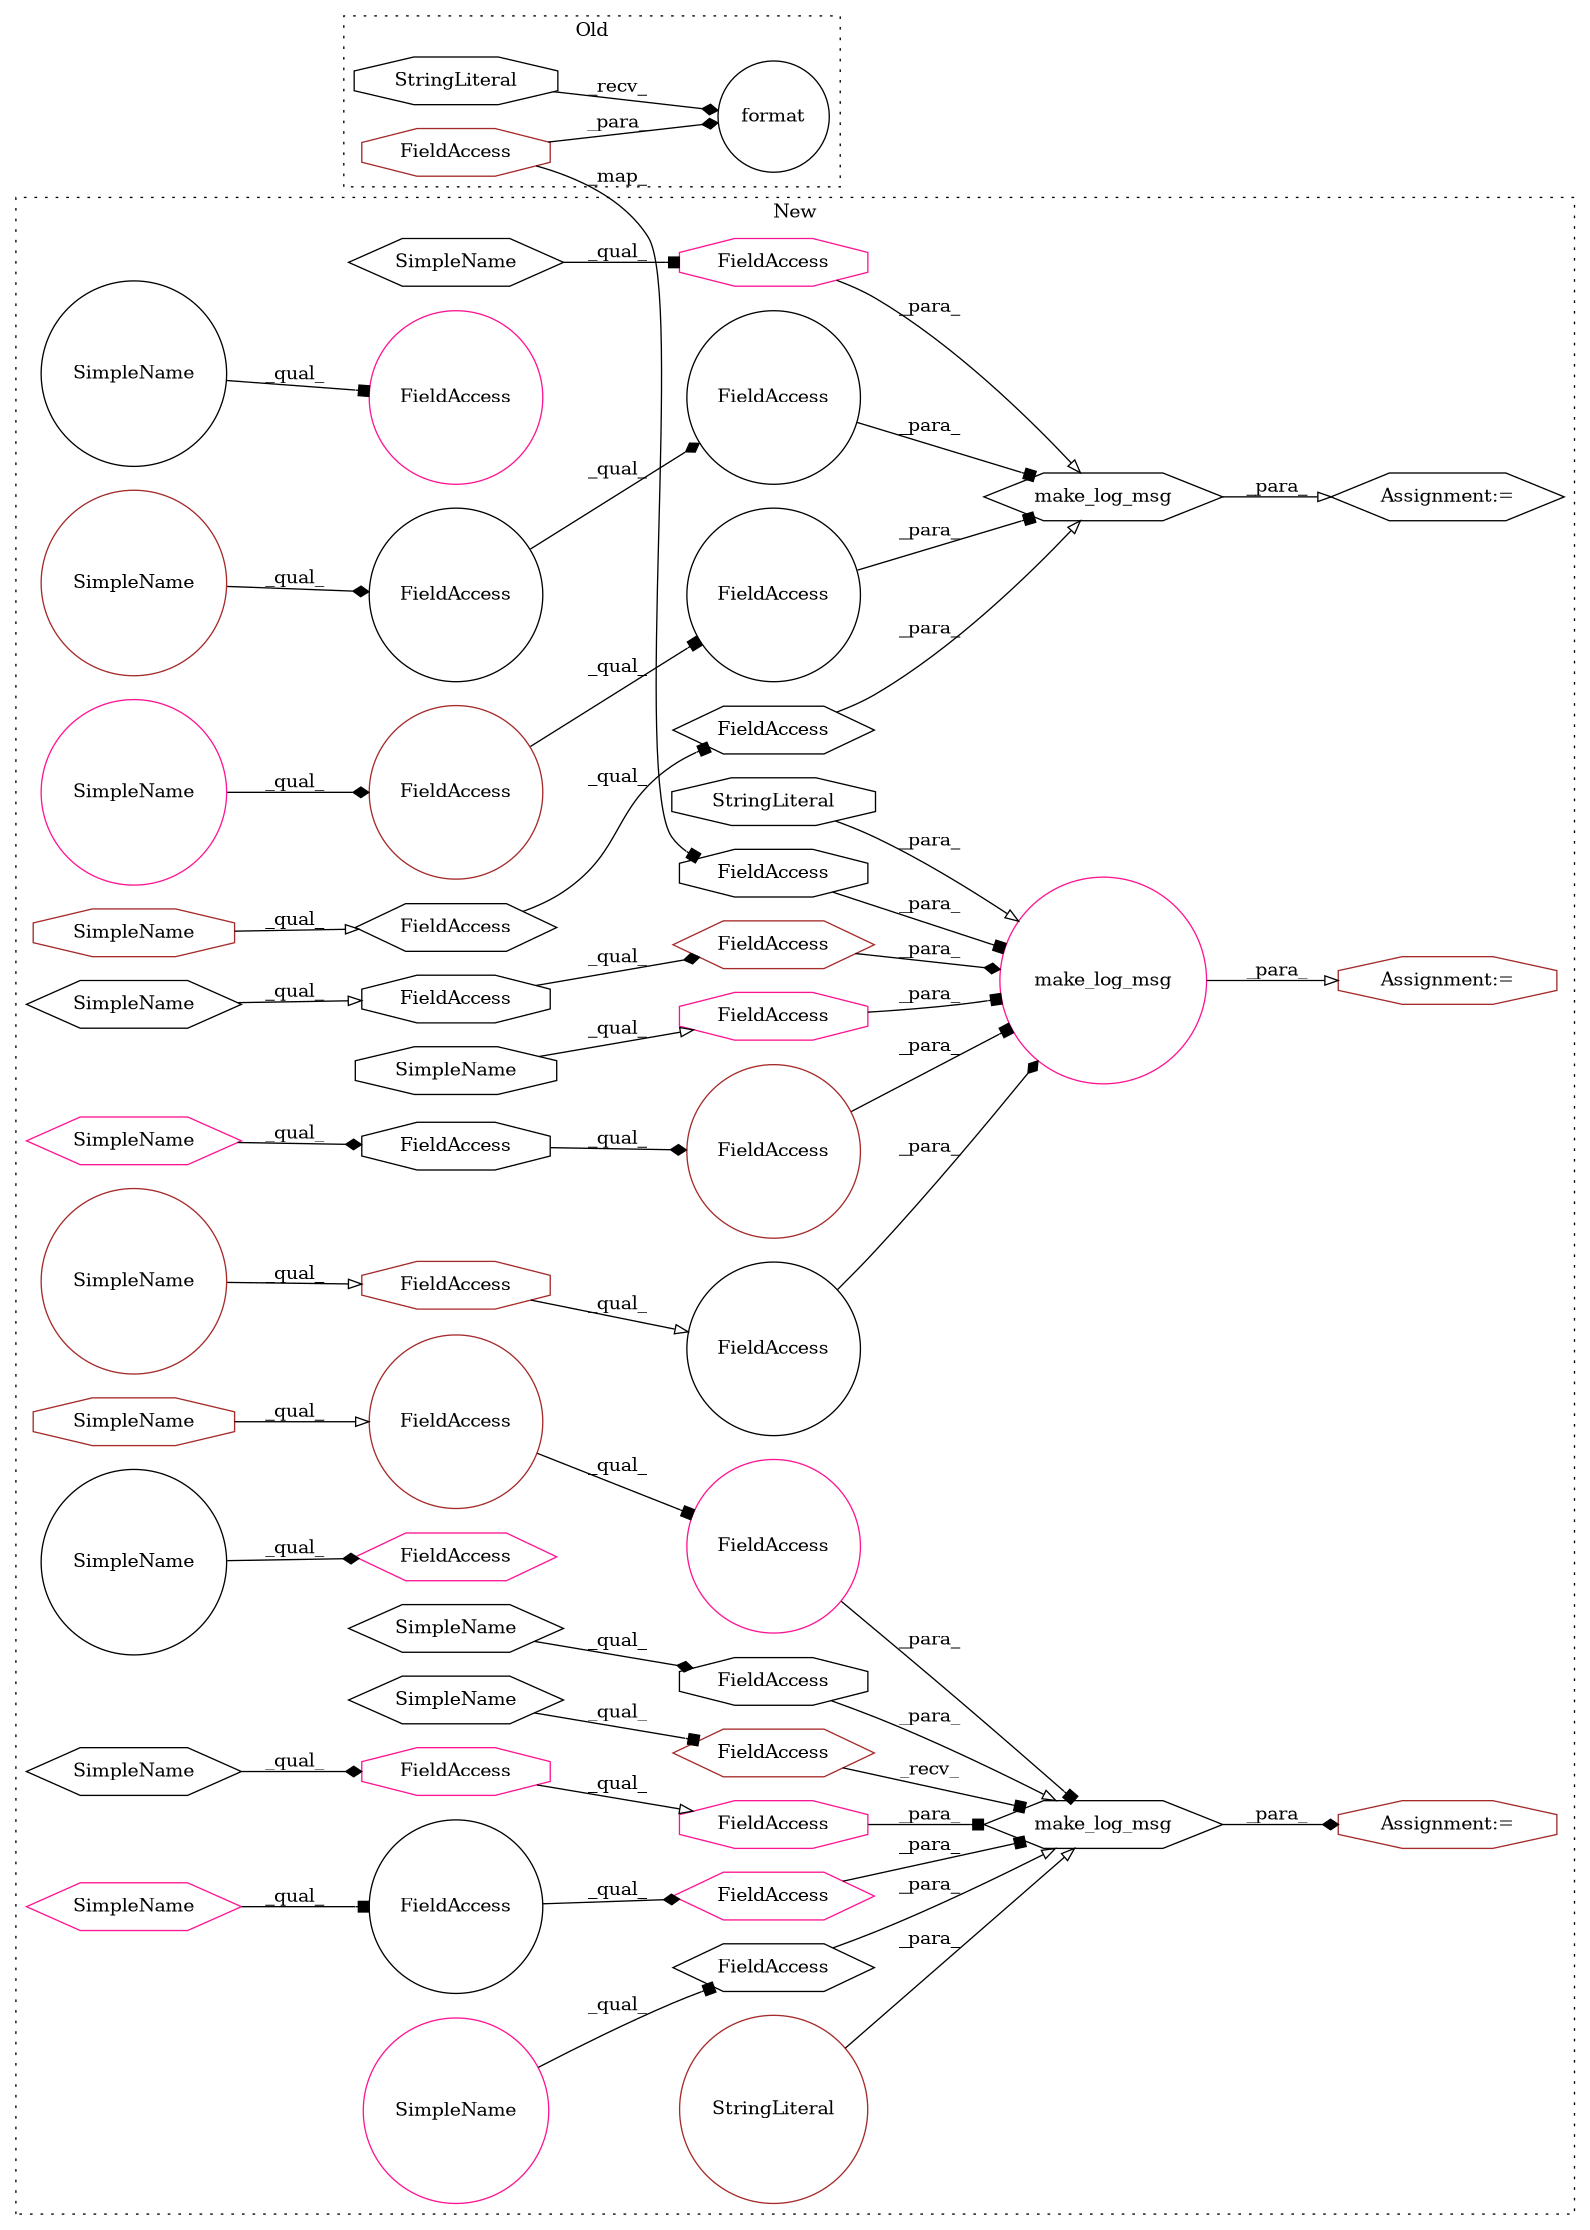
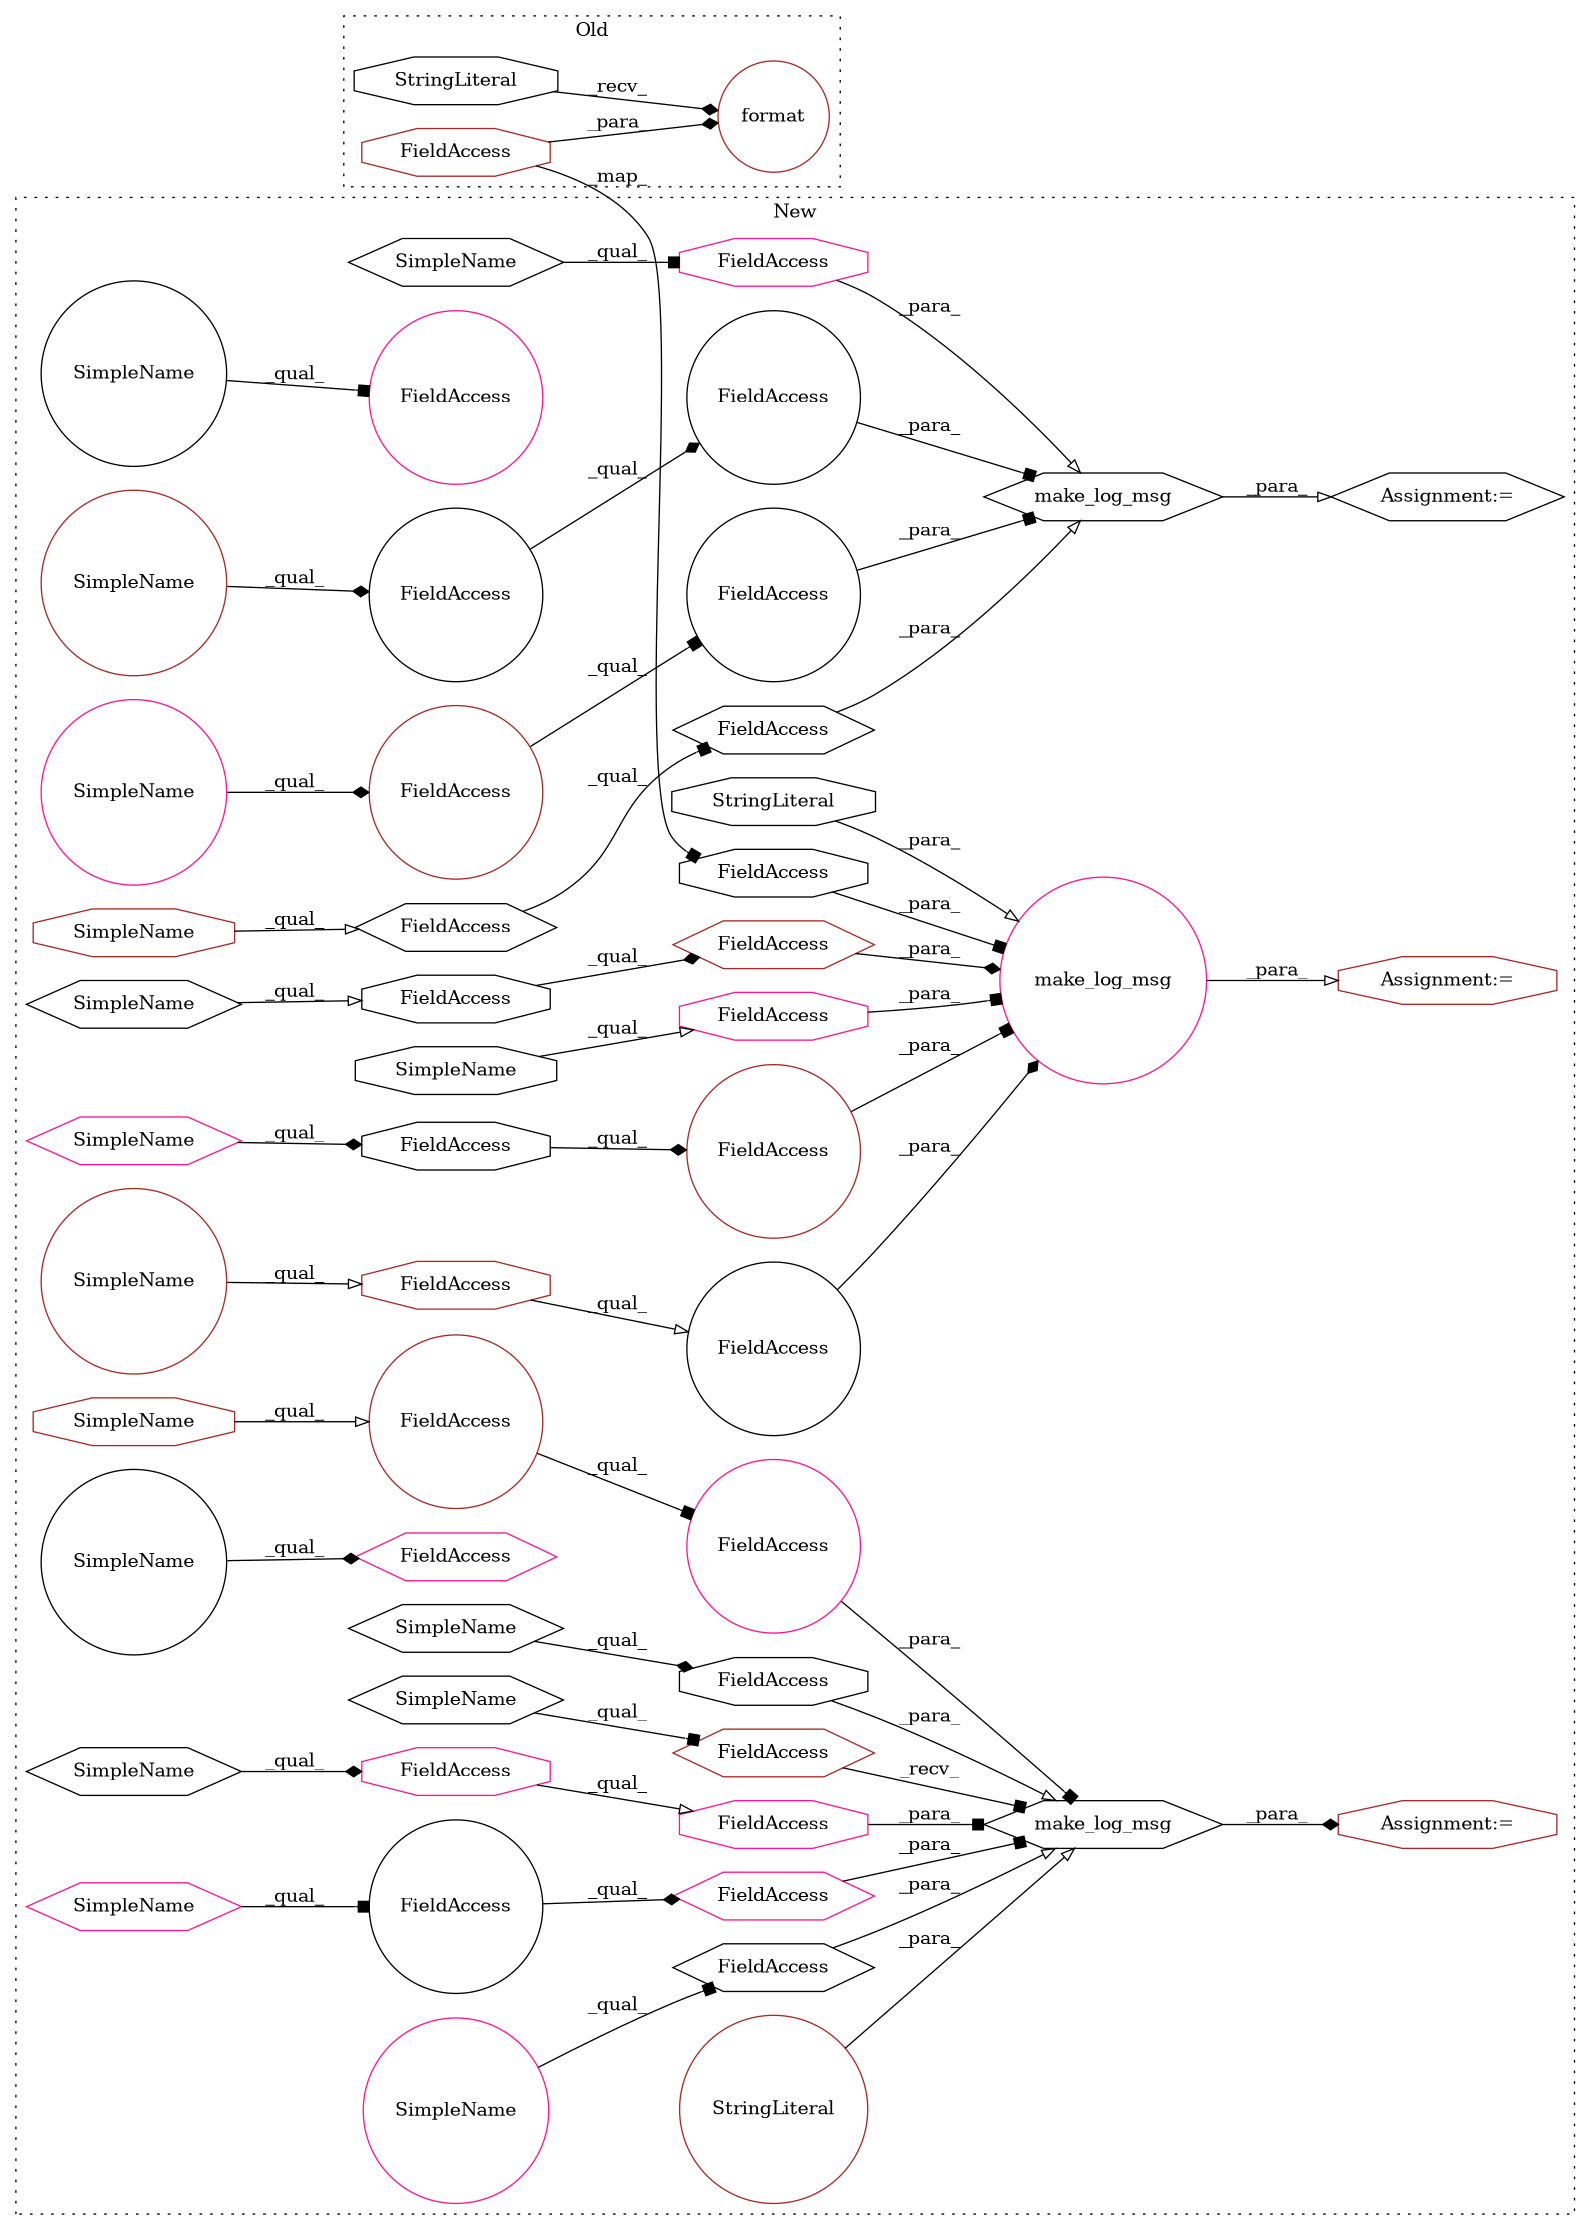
(774, 117) -> (774, 117)
